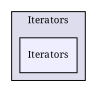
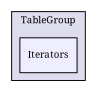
(48, 21) -> (48, 21)
